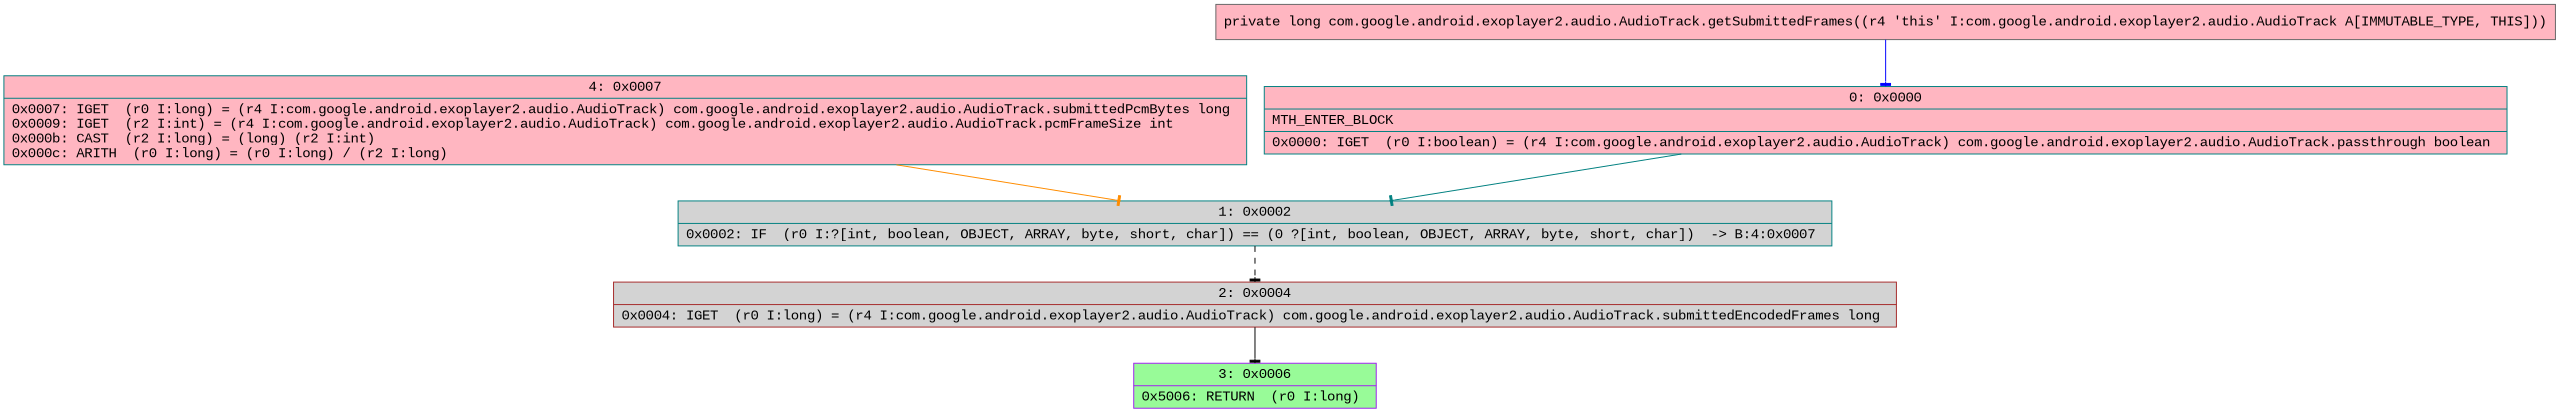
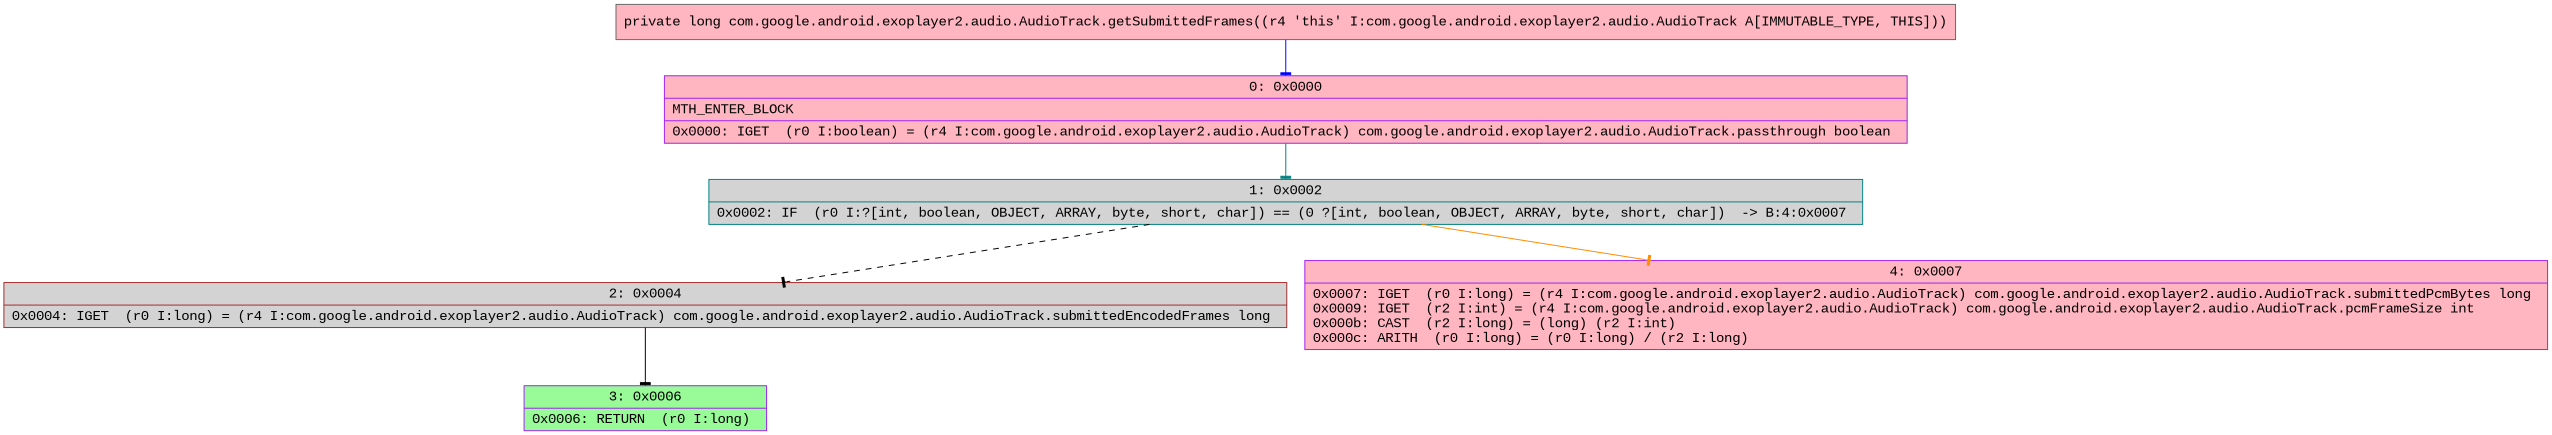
(625, 120) -> (1926, 305)
(1886, 120) -> (1286, 110)
(1006, 182) -> (1534, 242)
(1255, 396) -> (645, 419)
